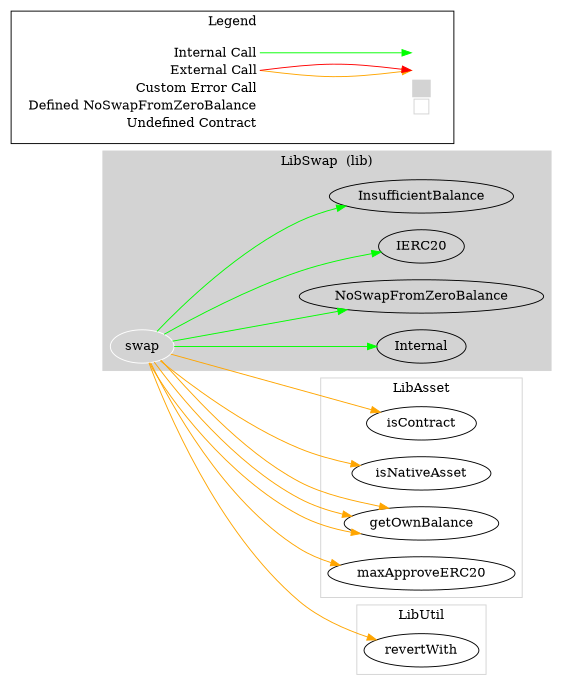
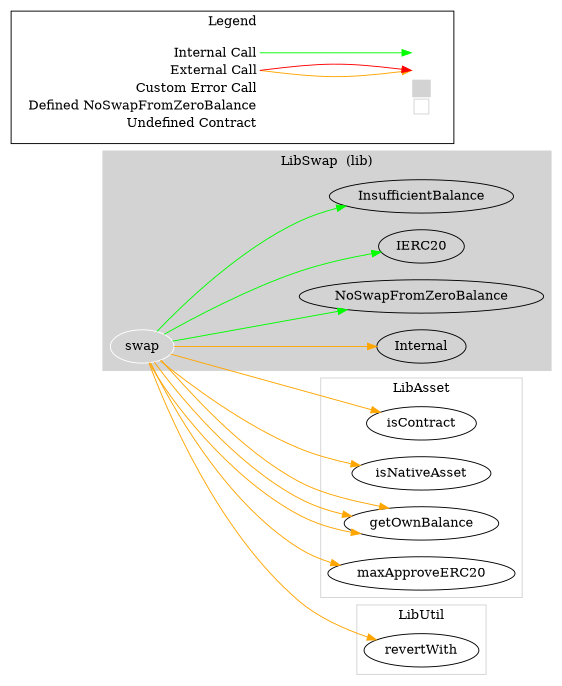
(271, 346) -> (271, 346)
